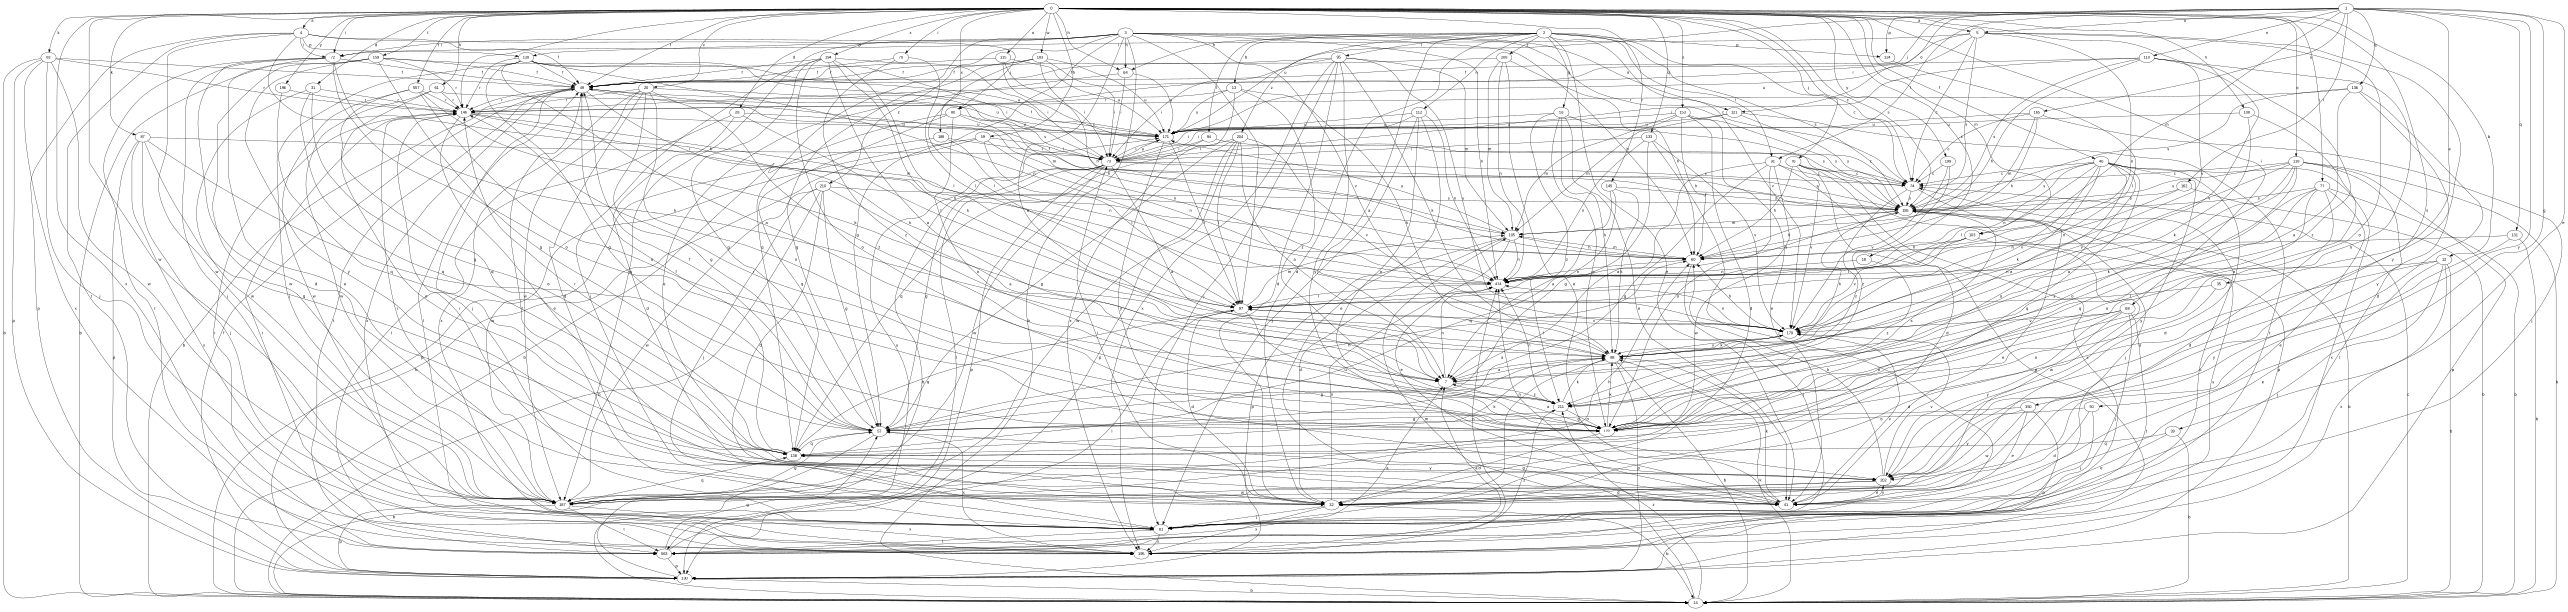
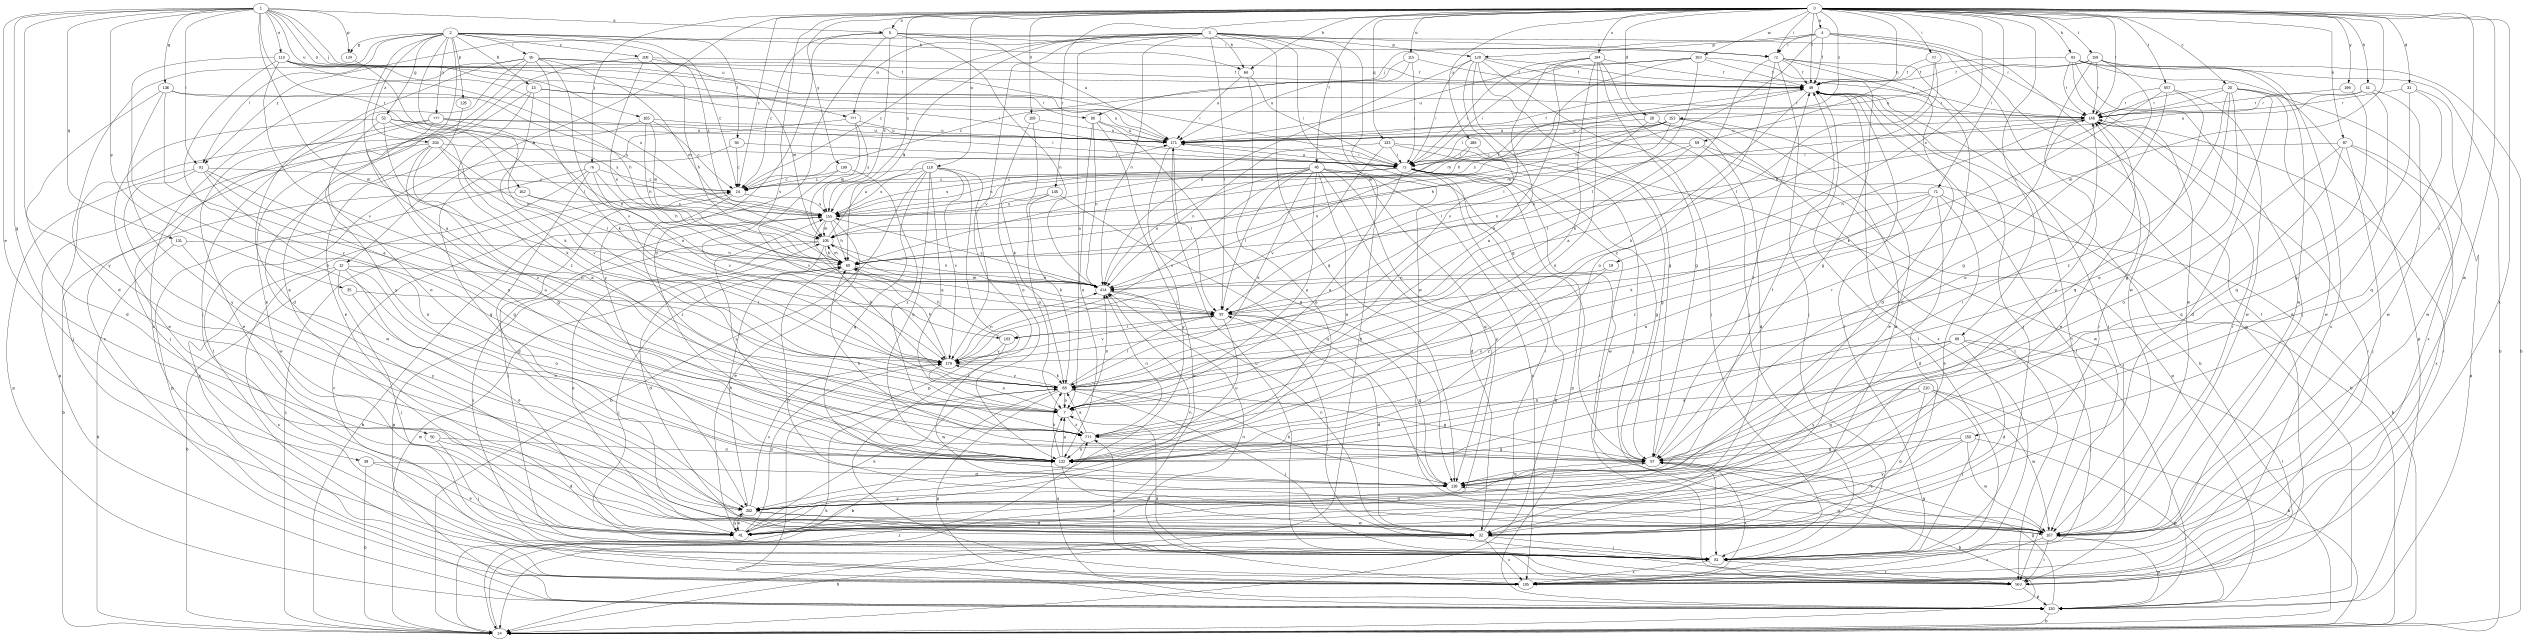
(949, 77) -> (637, 40)
none -> (464, 103)
(1202, 171) -> (1306, 311)
(1336, 198) -> none
(1613, 287) -> (1116, 326)
